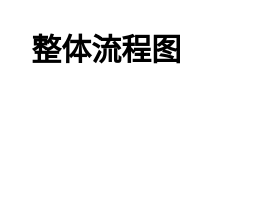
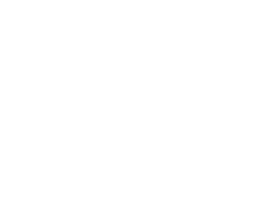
(132, 101) -> none
